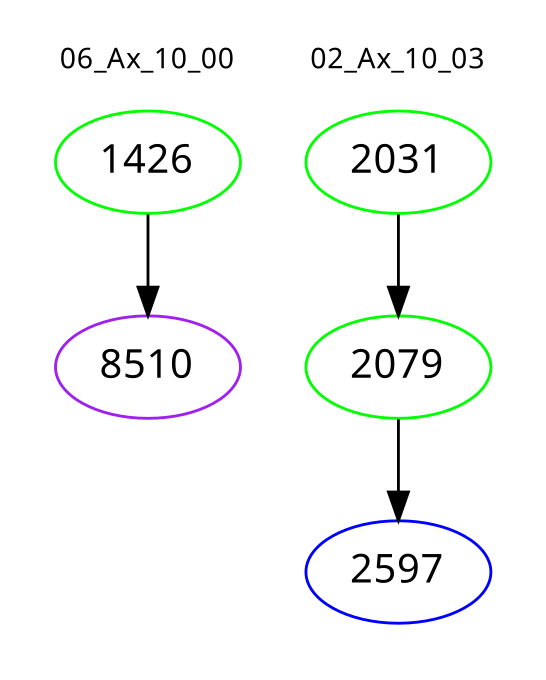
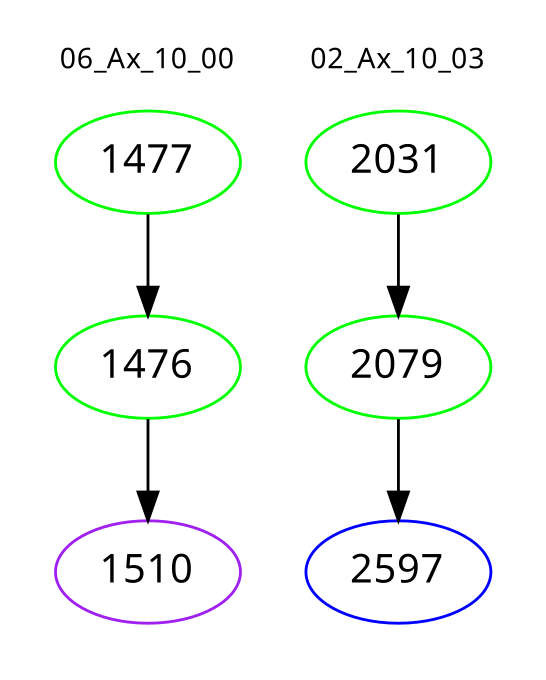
(148, 162) -> (148, 367)
none -> (148, 162)
(148, 367) -> (148, 572)
